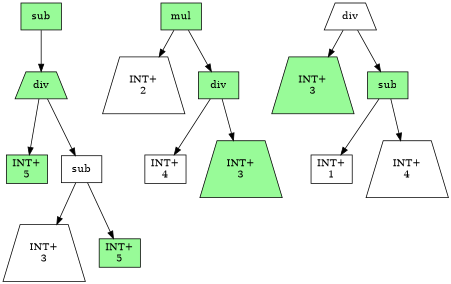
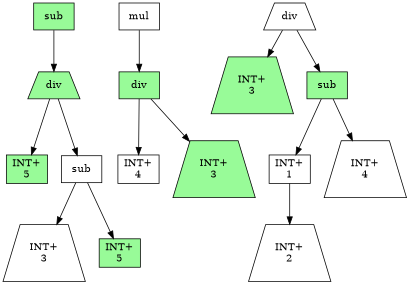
(181, 16) -> (139, 16)
(168, 40) -> (290, 200)
